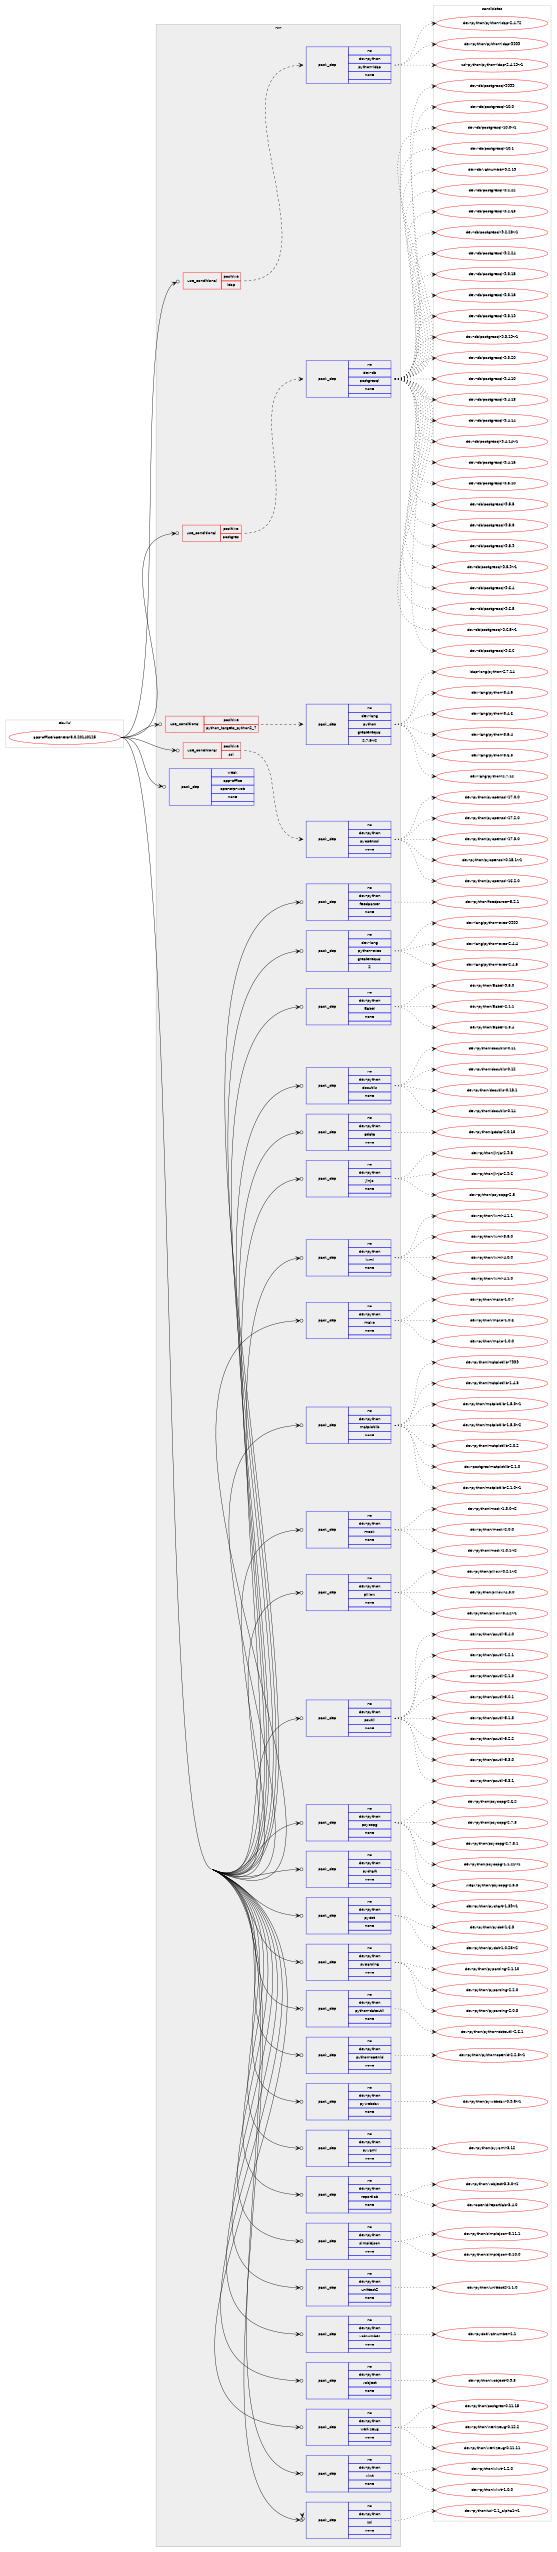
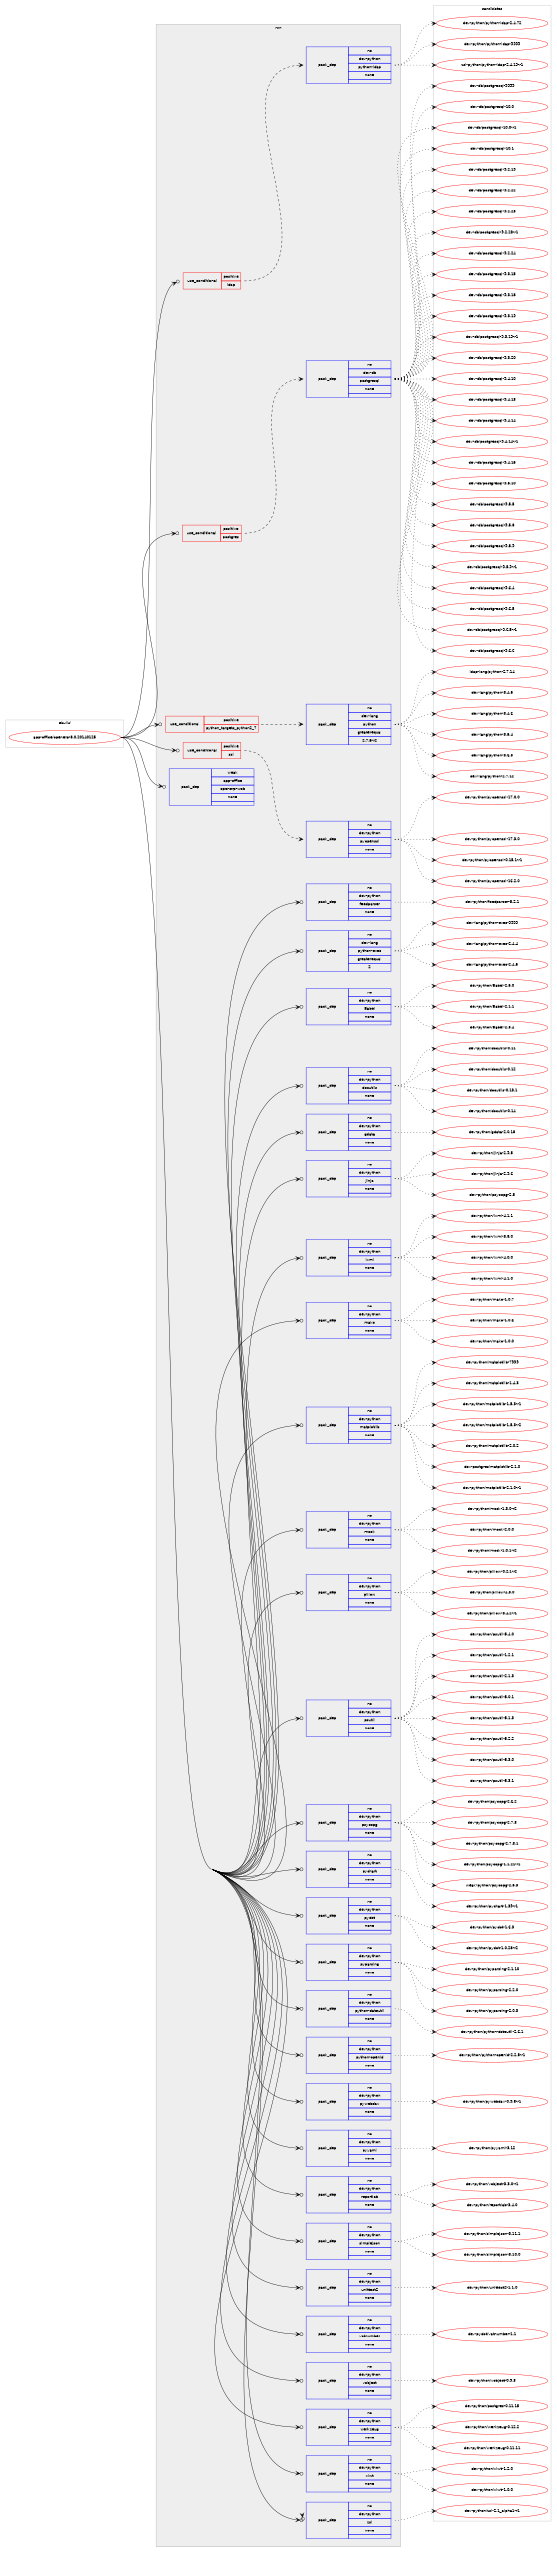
(492, 170) -> (492, 170)
(492, 212) -> (492, 212)
(492, 818) -> none
(492, 986) -> (492, 986)
(492, 2205) -> (492, 2205)
